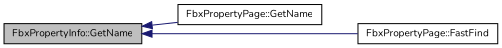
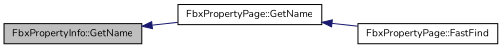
(255, 34) -> (345, 25)
